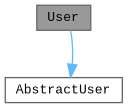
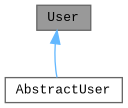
(73, 47) -> (55, 61)
